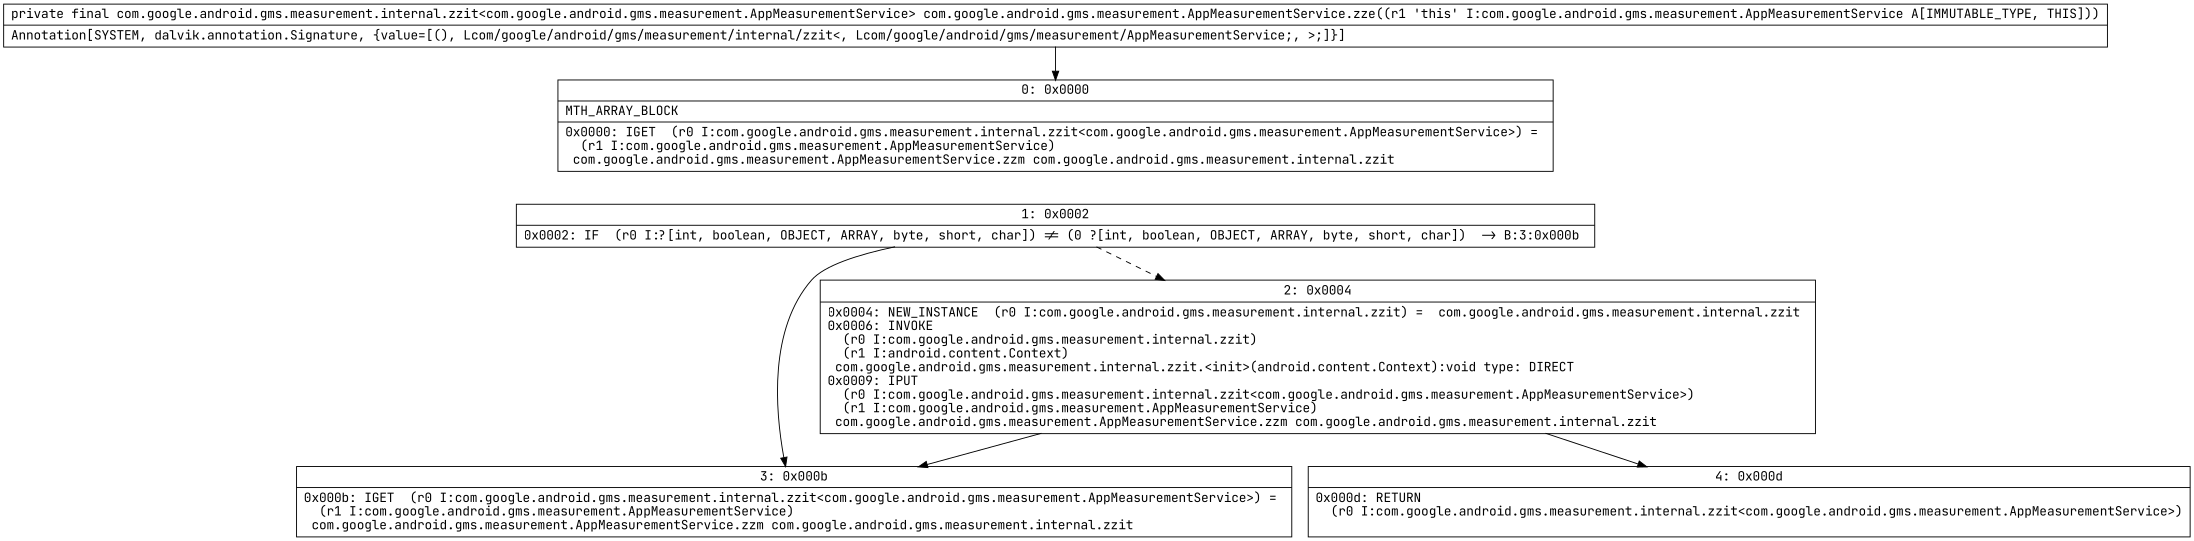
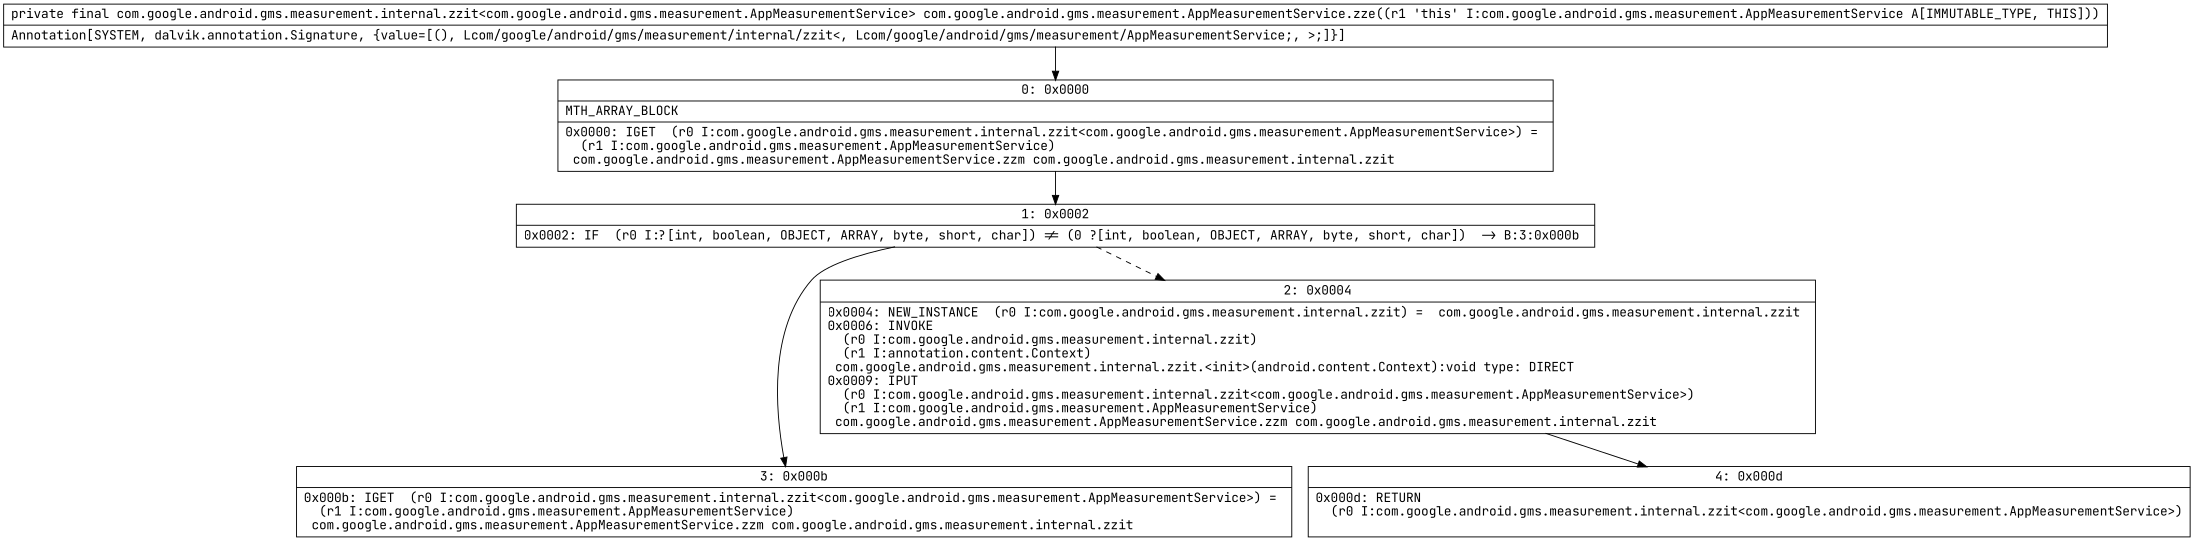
none -> (1056, 183)
(949, 354) -> (960, 354)
(984, 449) -> none
